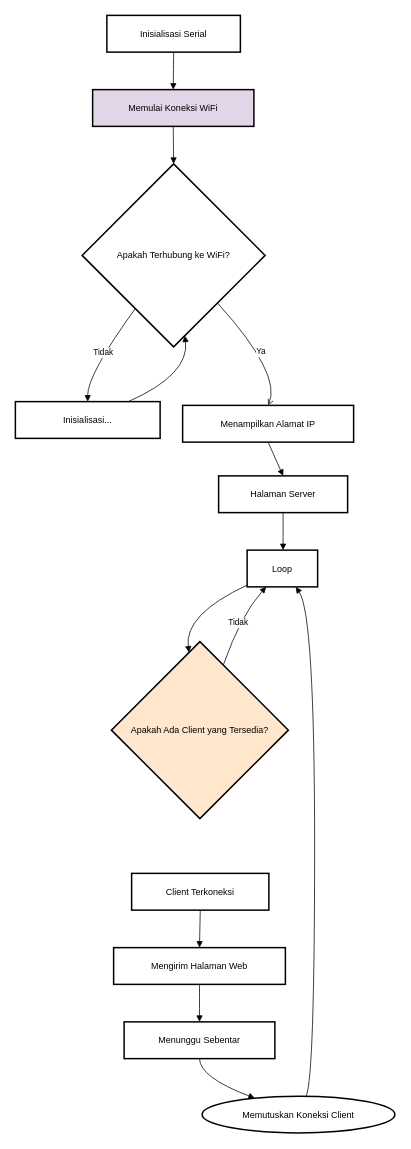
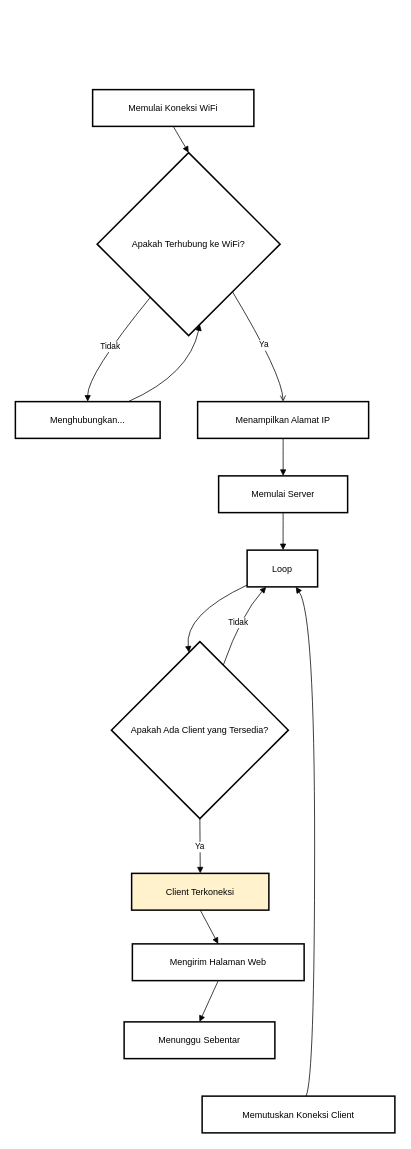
(174, 34) -> none
(173, 68) -> none
(173, 108) -> (173, 108)
(174, 255) -> (189, 244)
(88, 420) -> (88, 420)
(268, 424) -> (283, 420)
(283, 495) -> (283, 495)
(200, 730) -> (200, 730)
none -> (200, 846)
(200, 892) -> (200, 892)
(200, 966) -> (218, 962)
(221, 1083) -> none
(299, 1115) -> (299, 1115)
